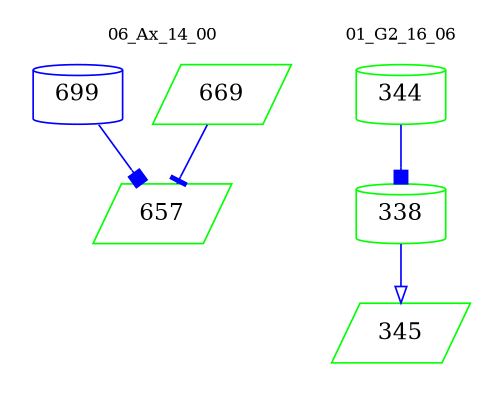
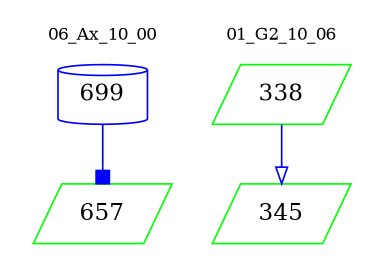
(162, 36) -> (103, 36)
(401, 36) -> (282, 36)
(222, 94) -> none
(401, 94) -> none
(401, 214) -> (282, 94)
